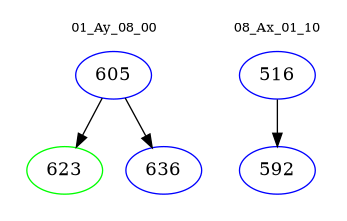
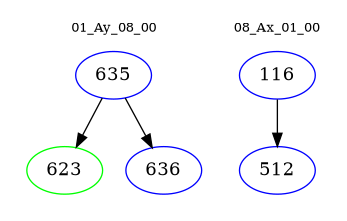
(277, 28) -> (277, 28)
(114, 75) -> (114, 75)
(277, 75) -> (277, 75)
(277, 170) -> (277, 170)
